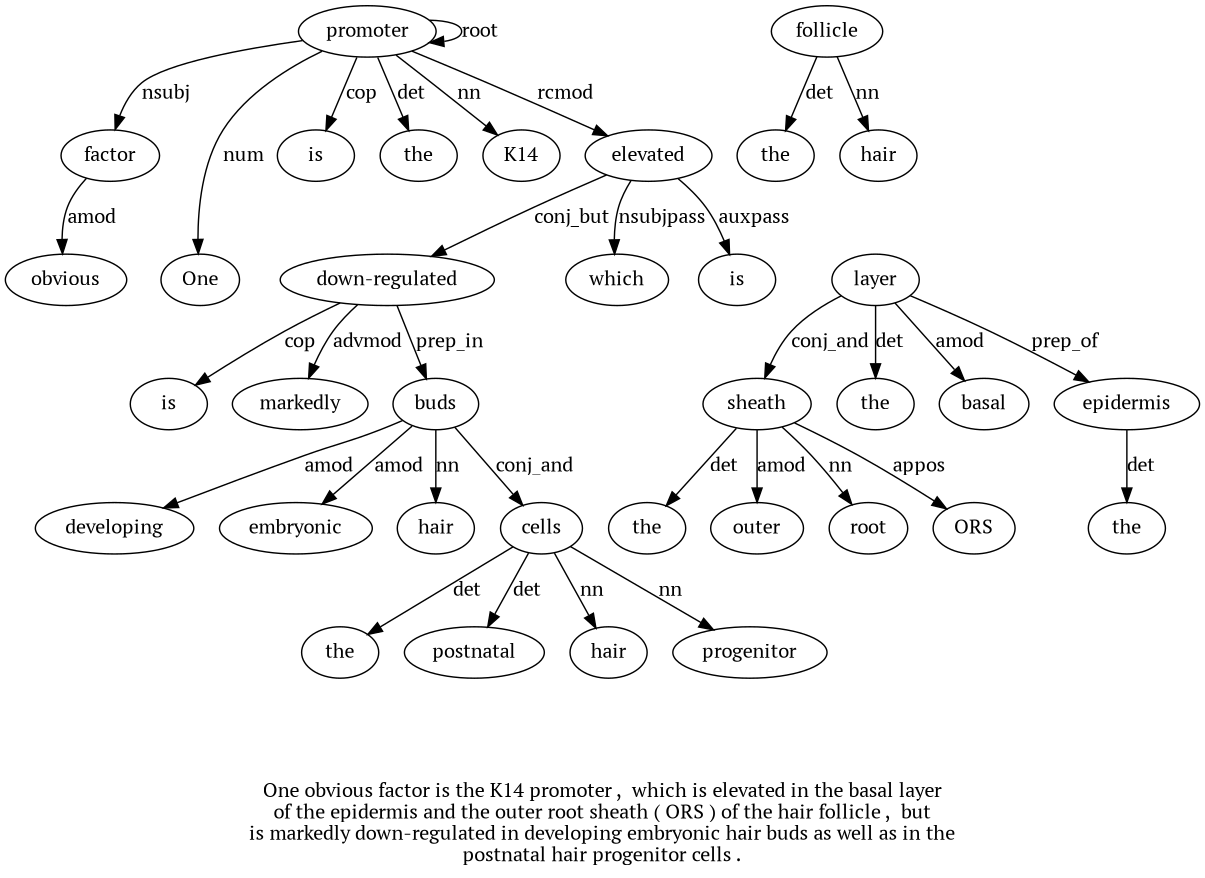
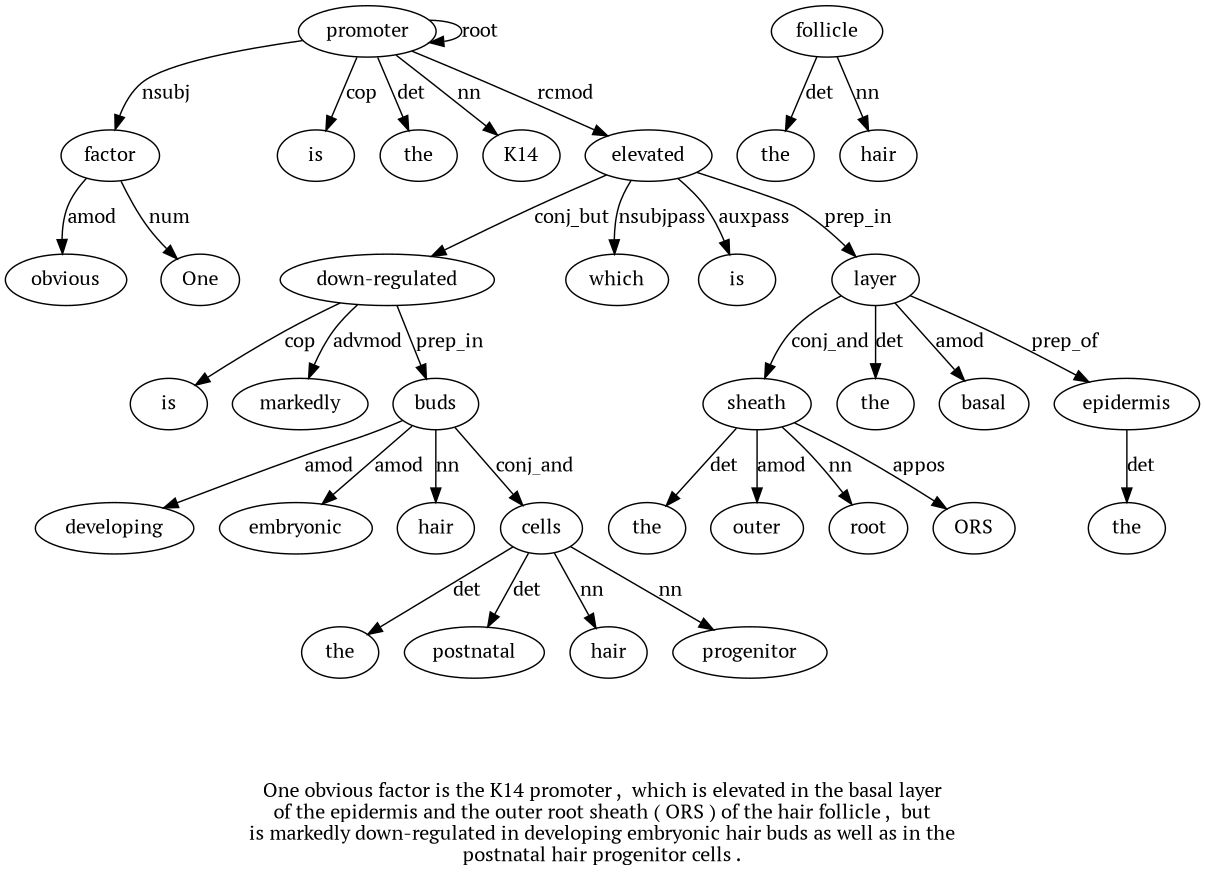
(227, 124) -> (141, 217)
none -> (776, 199)
